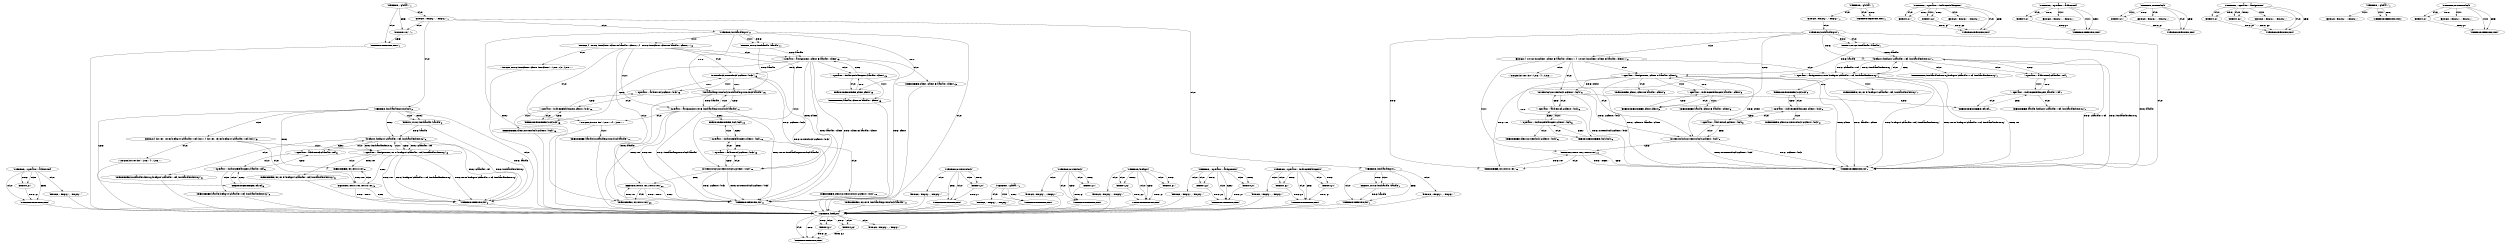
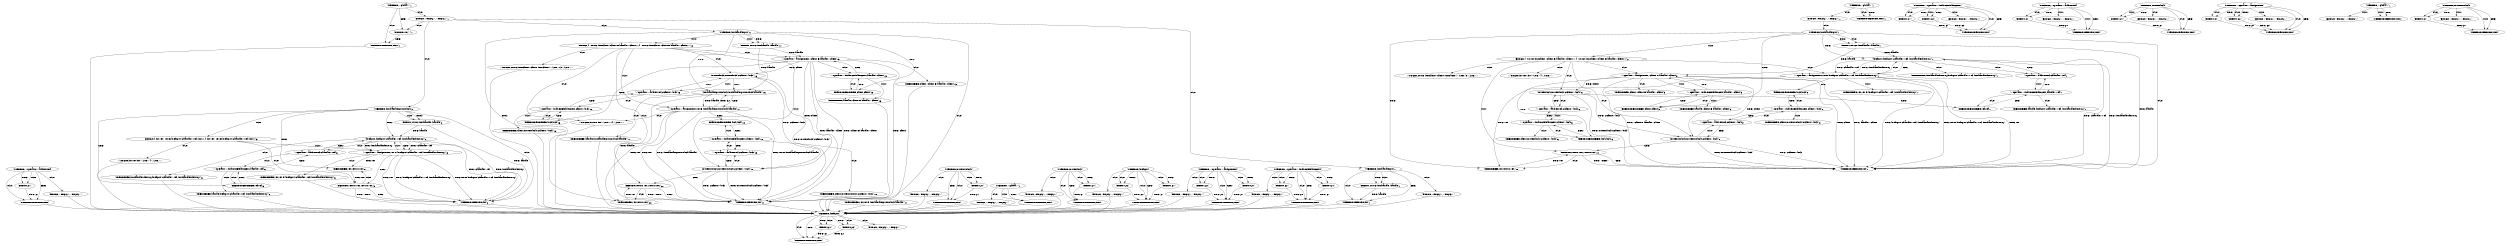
none -> (1443, 76)
(725, 101) -> (725, 101)
(601, 130) -> (649, 98)
